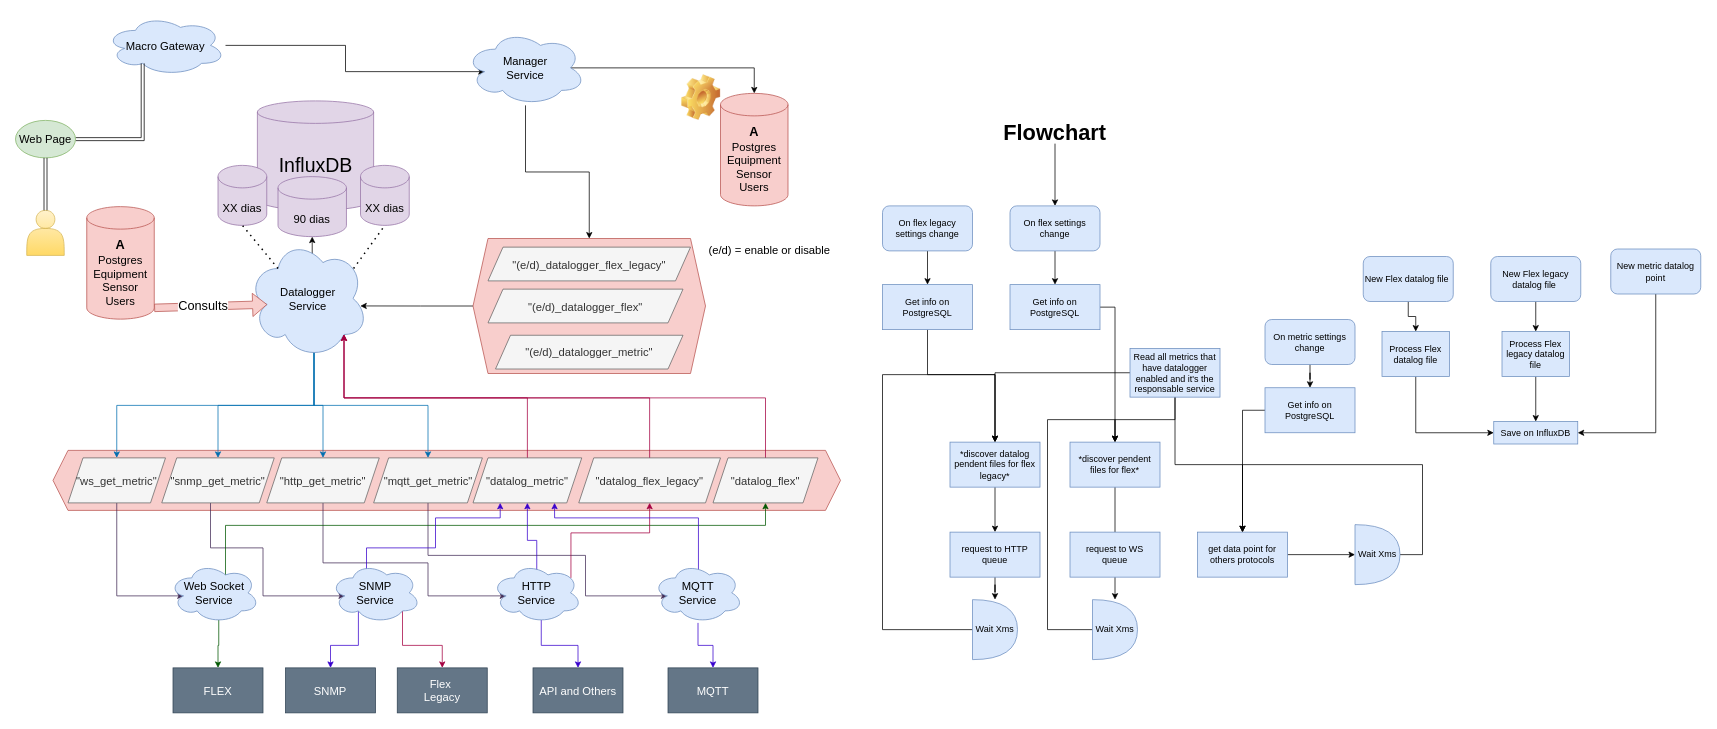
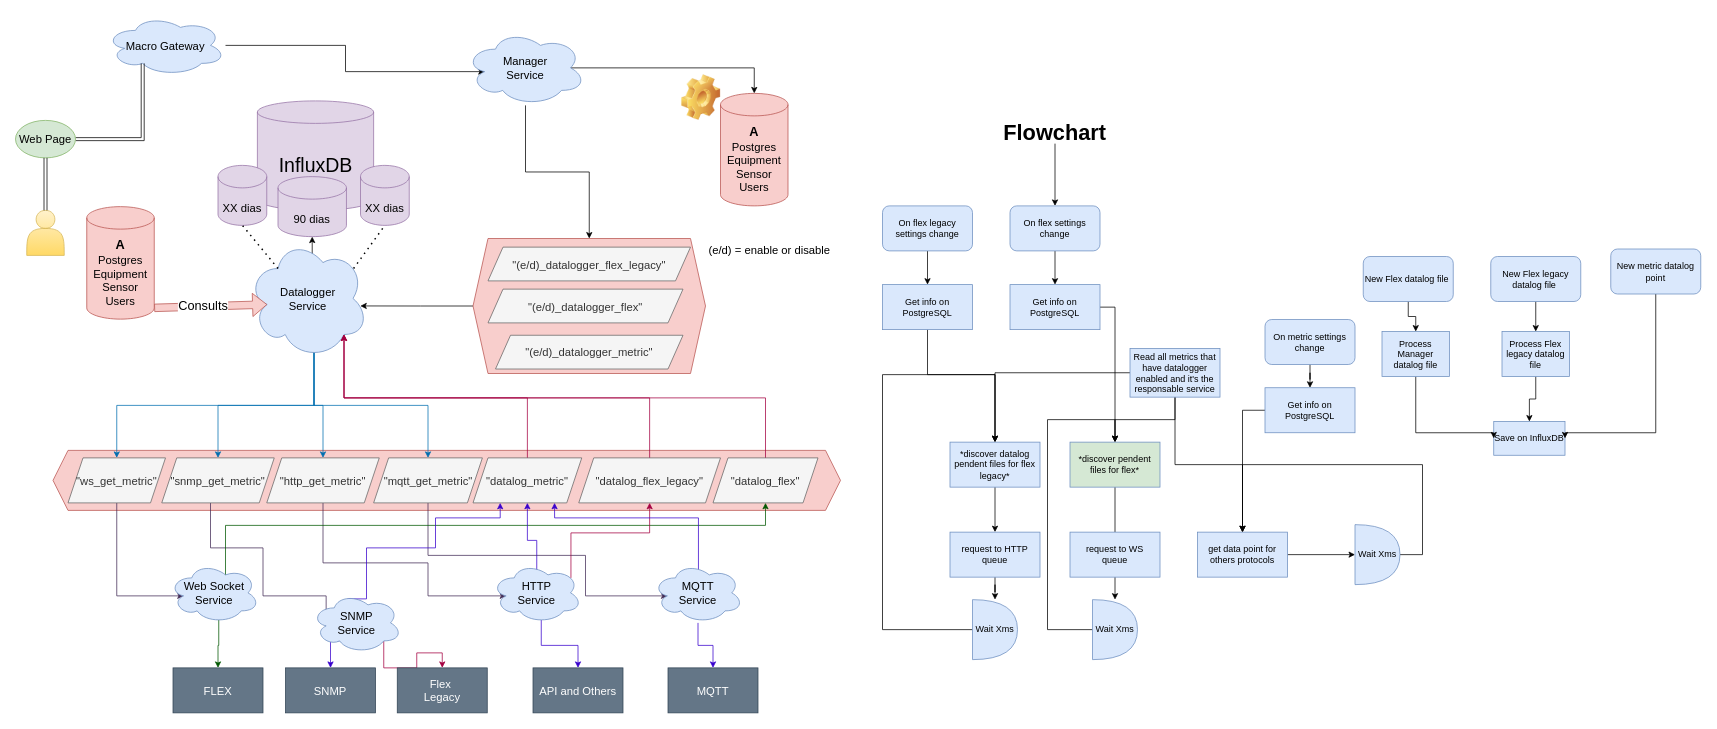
(1416, 354) -> (1416, 354)
(1536, 433) -> (1529, 438)
(1115, 465) -> (1115, 465)
(375, 593) -> (357, 623)
